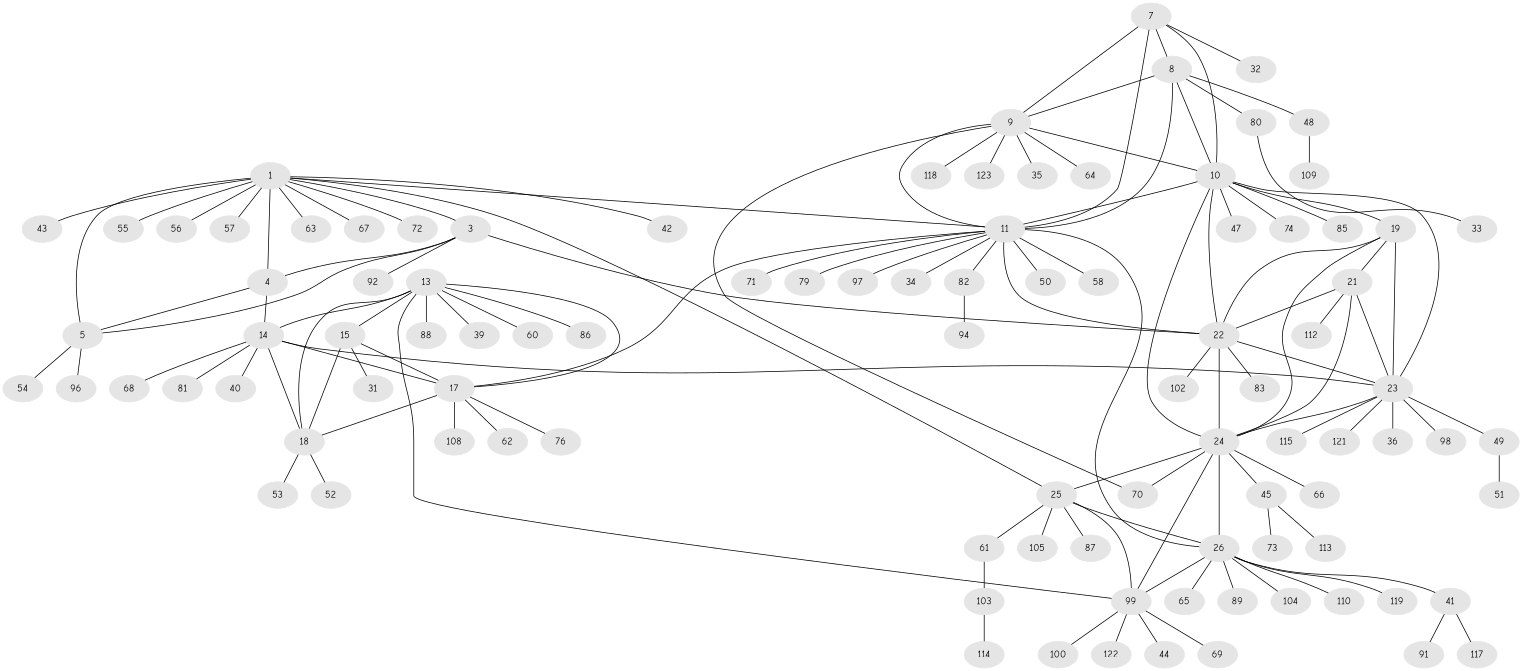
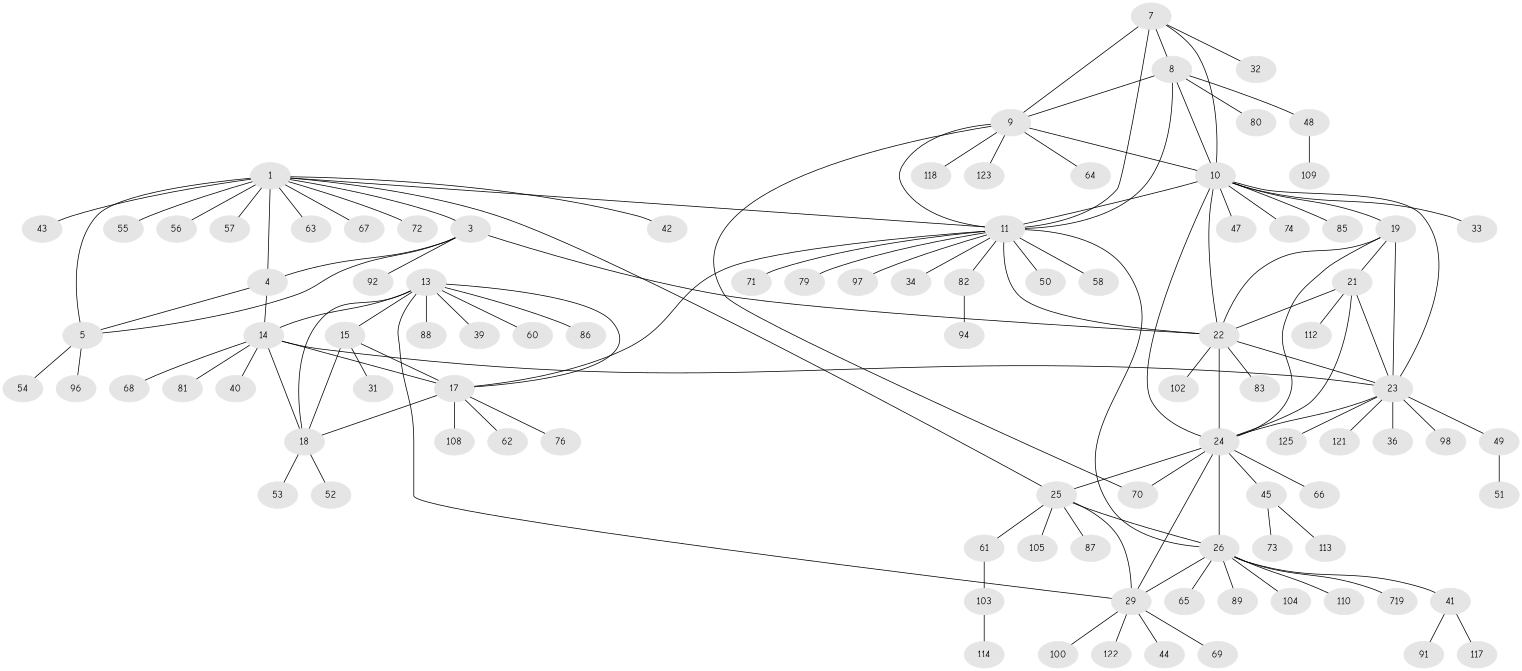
(1037, 176) -> none
(1340, 212) -> (1347, 201)
(1286, 442) -> (1286, 442)
(1131, 601) -> (1131, 601)
(1397, 601) -> (1397, 601)
